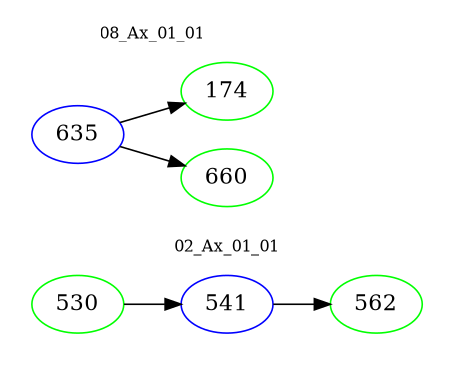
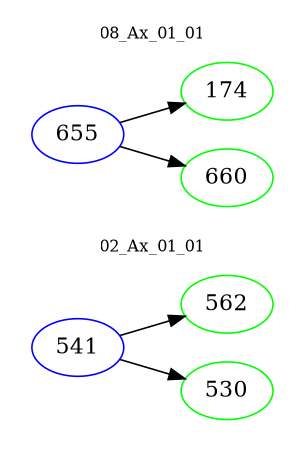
(78, 135) -> (78, 135)
(144, 304) -> (145, 367)
